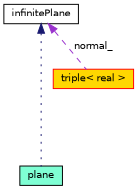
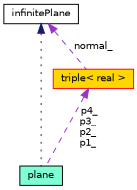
none -> (65, 132)
